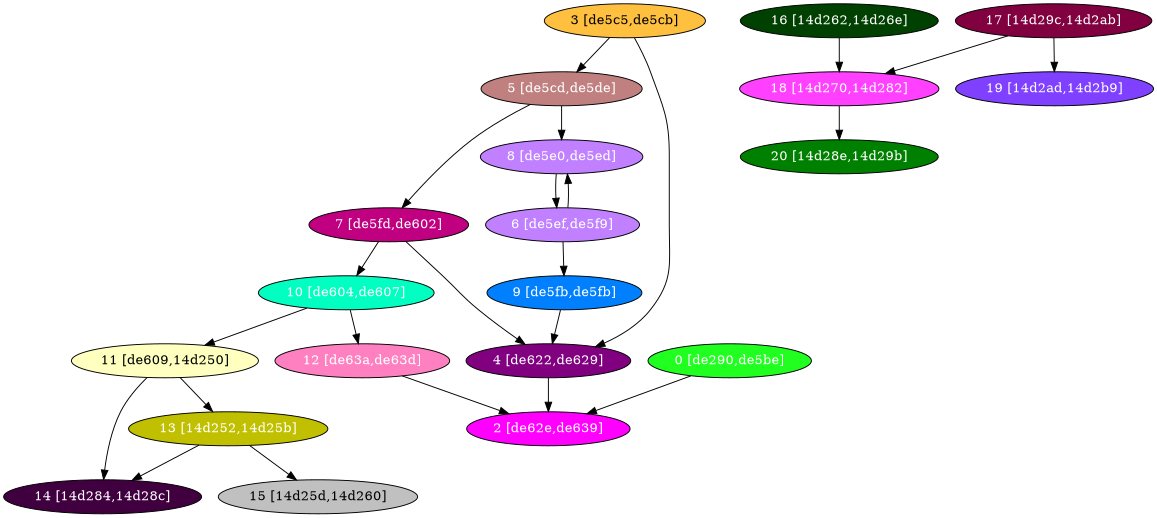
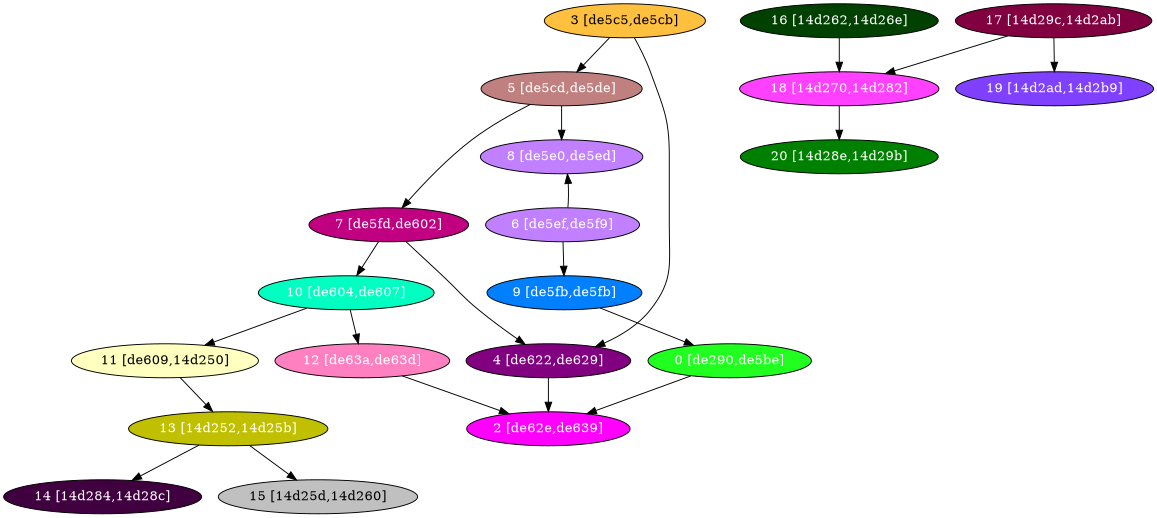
(556, 186) -> none
(558, 322) -> (645, 326)
(117, 420) -> none
